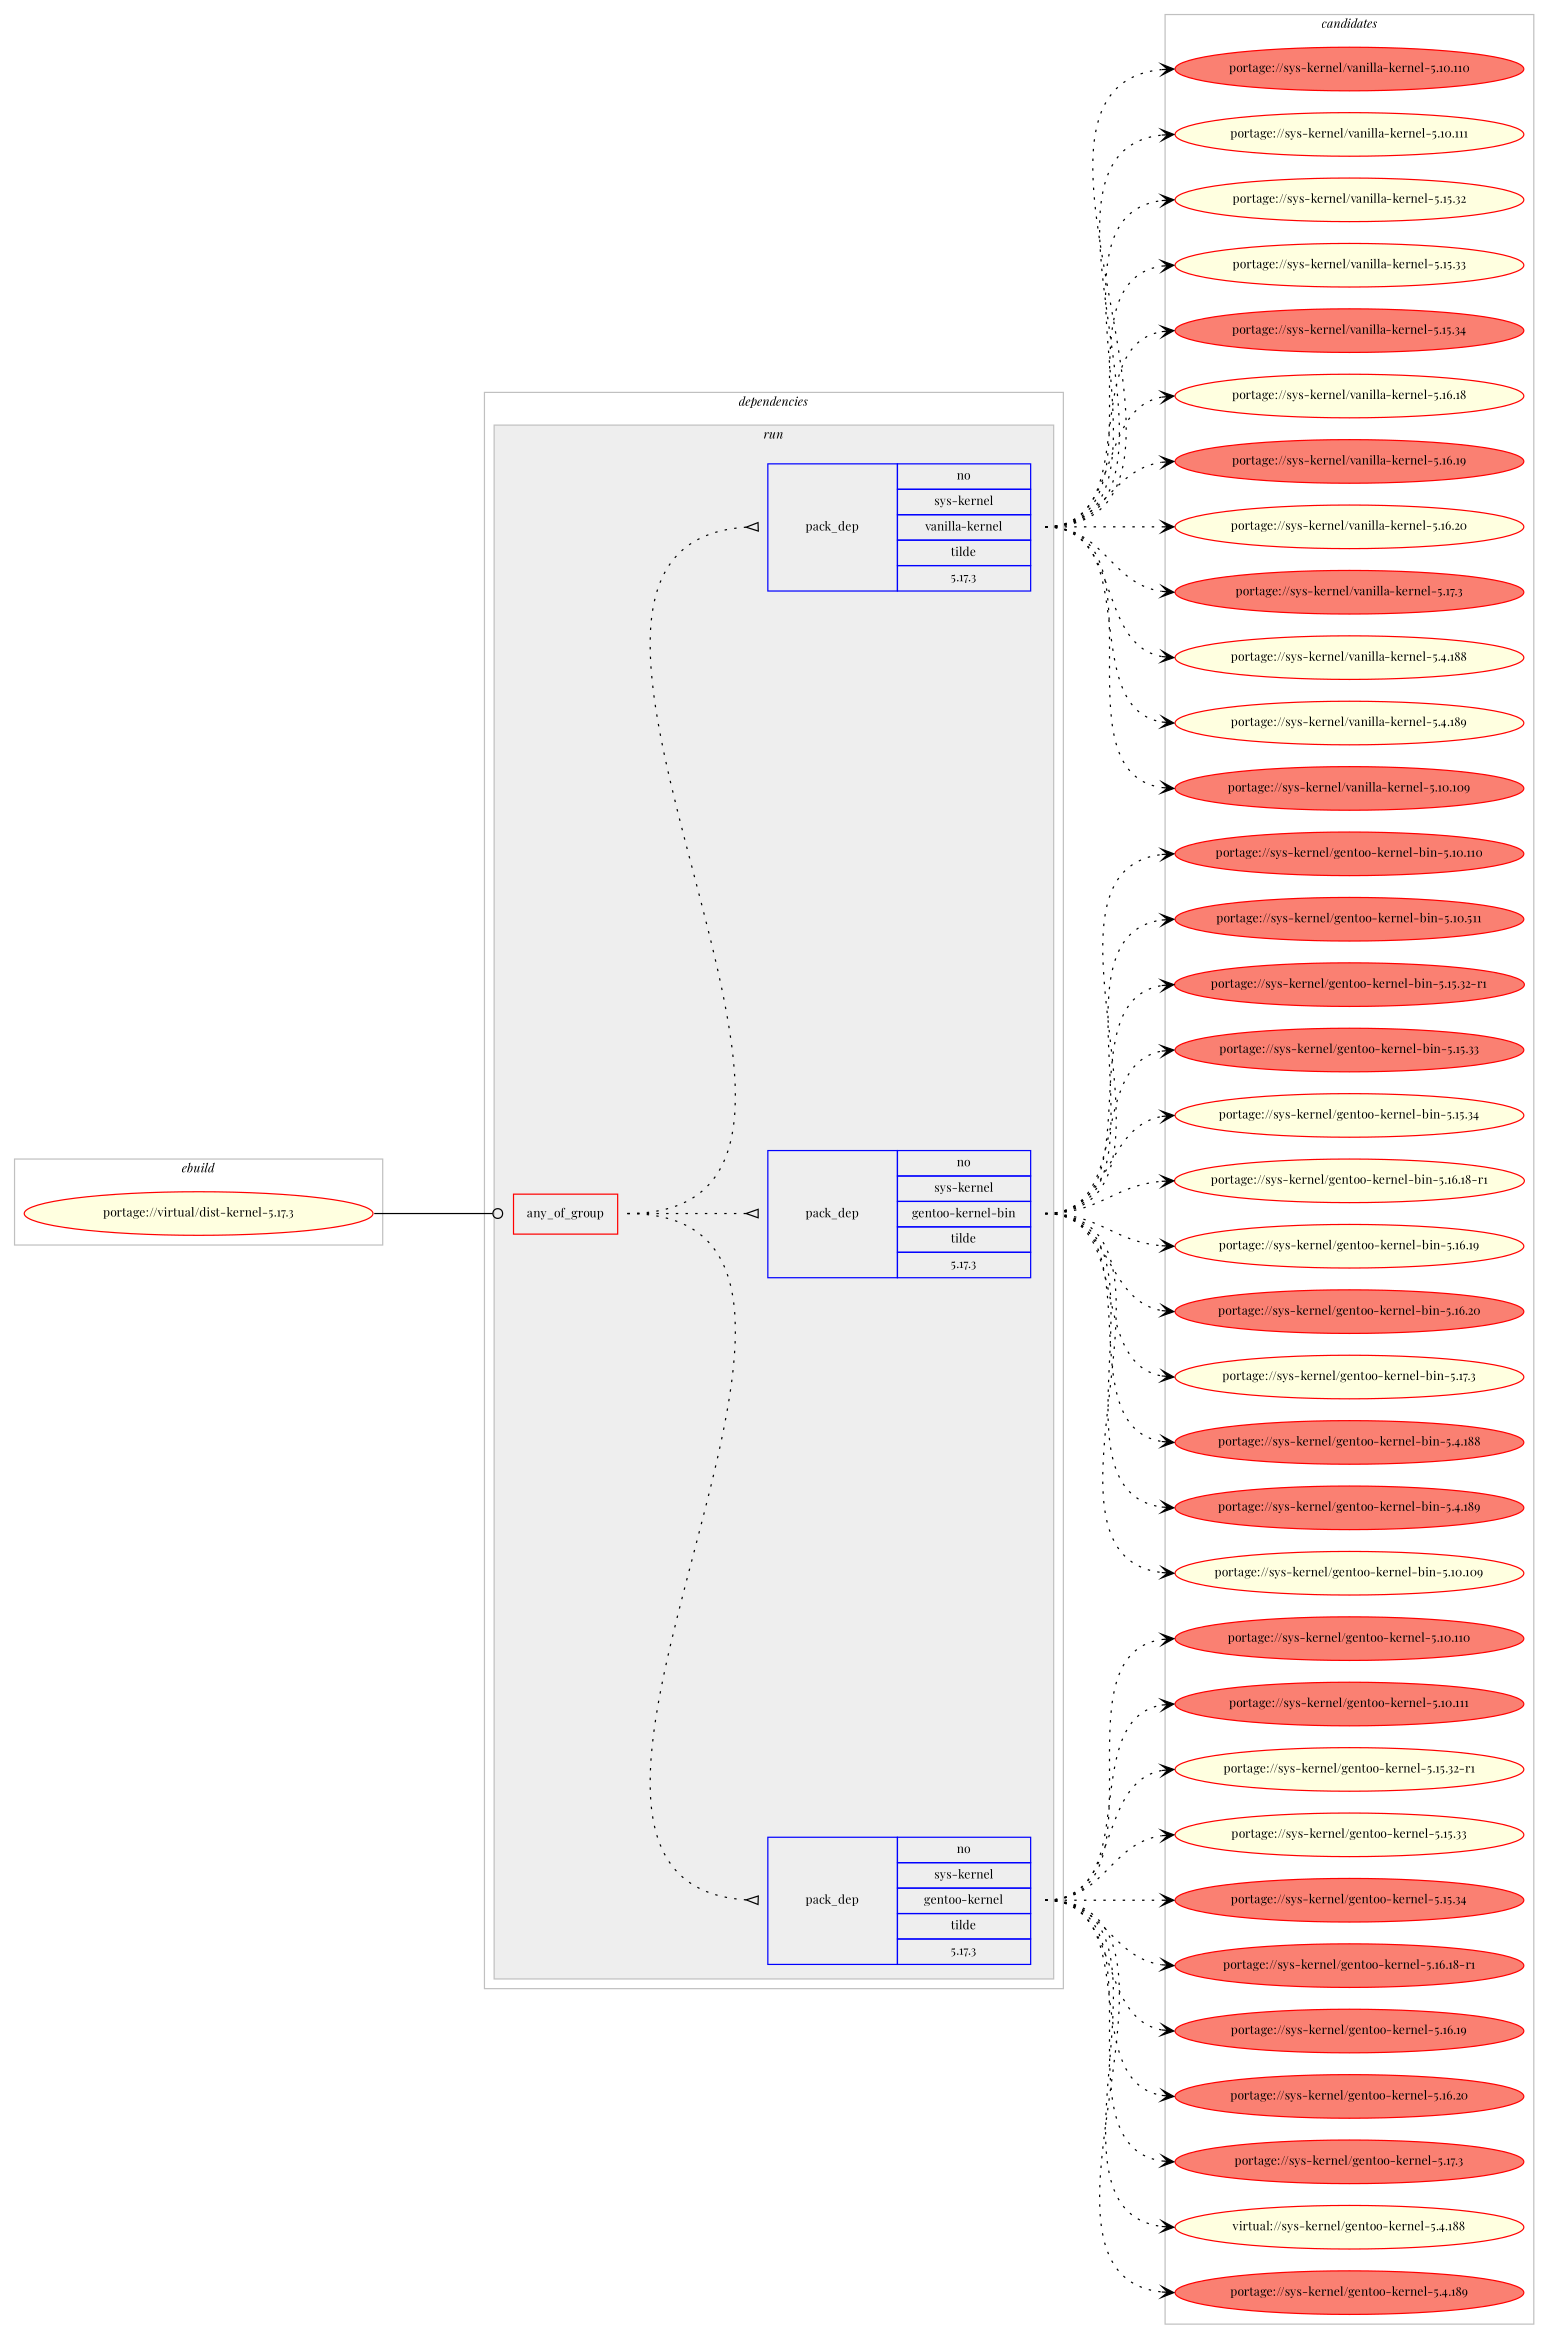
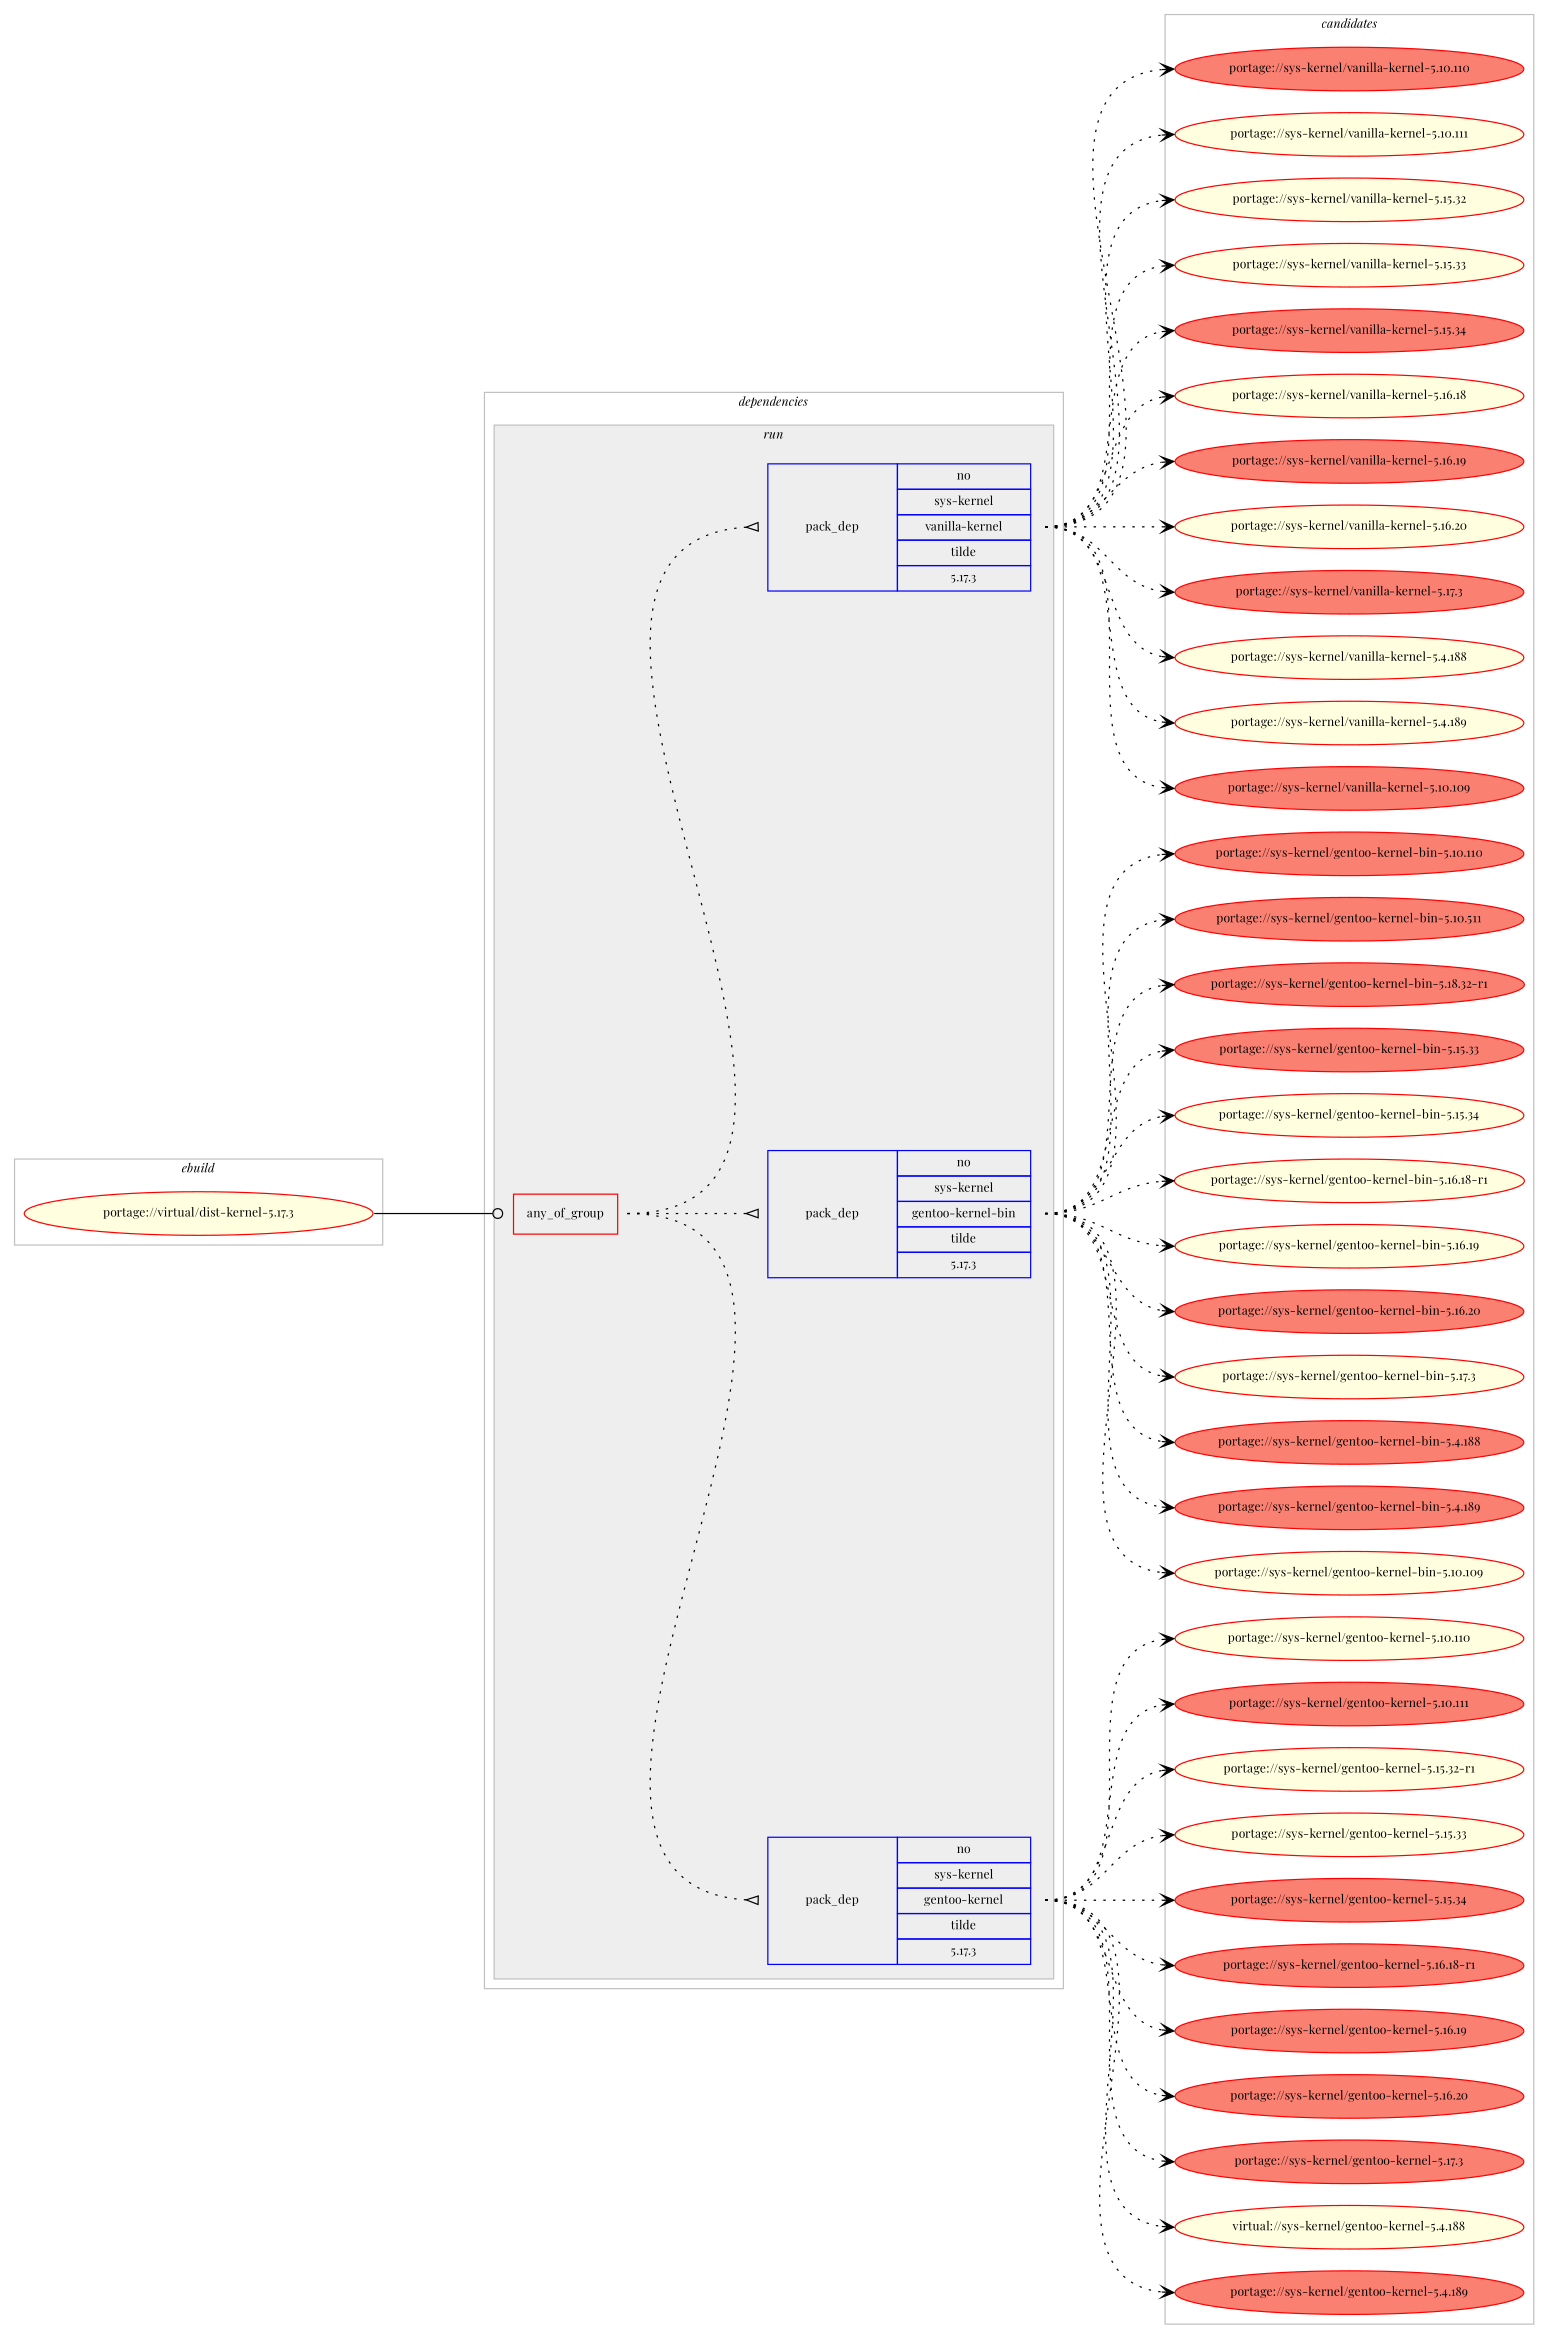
(1349, 985) -> (1349, 985)
(1349, 1639) -> (1349, 1639)
